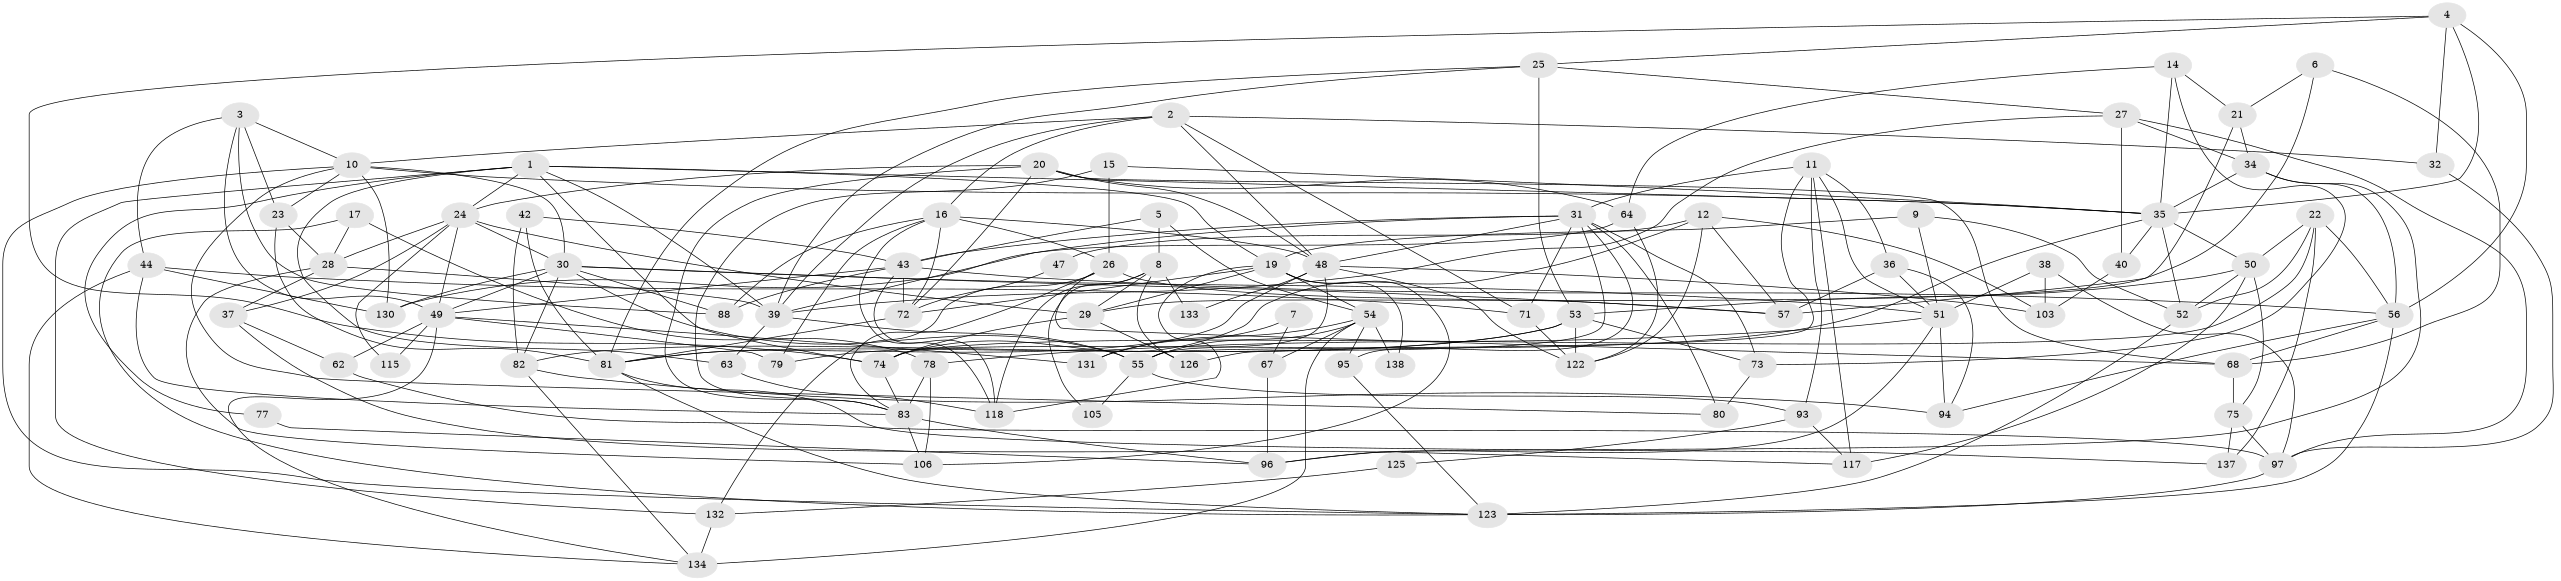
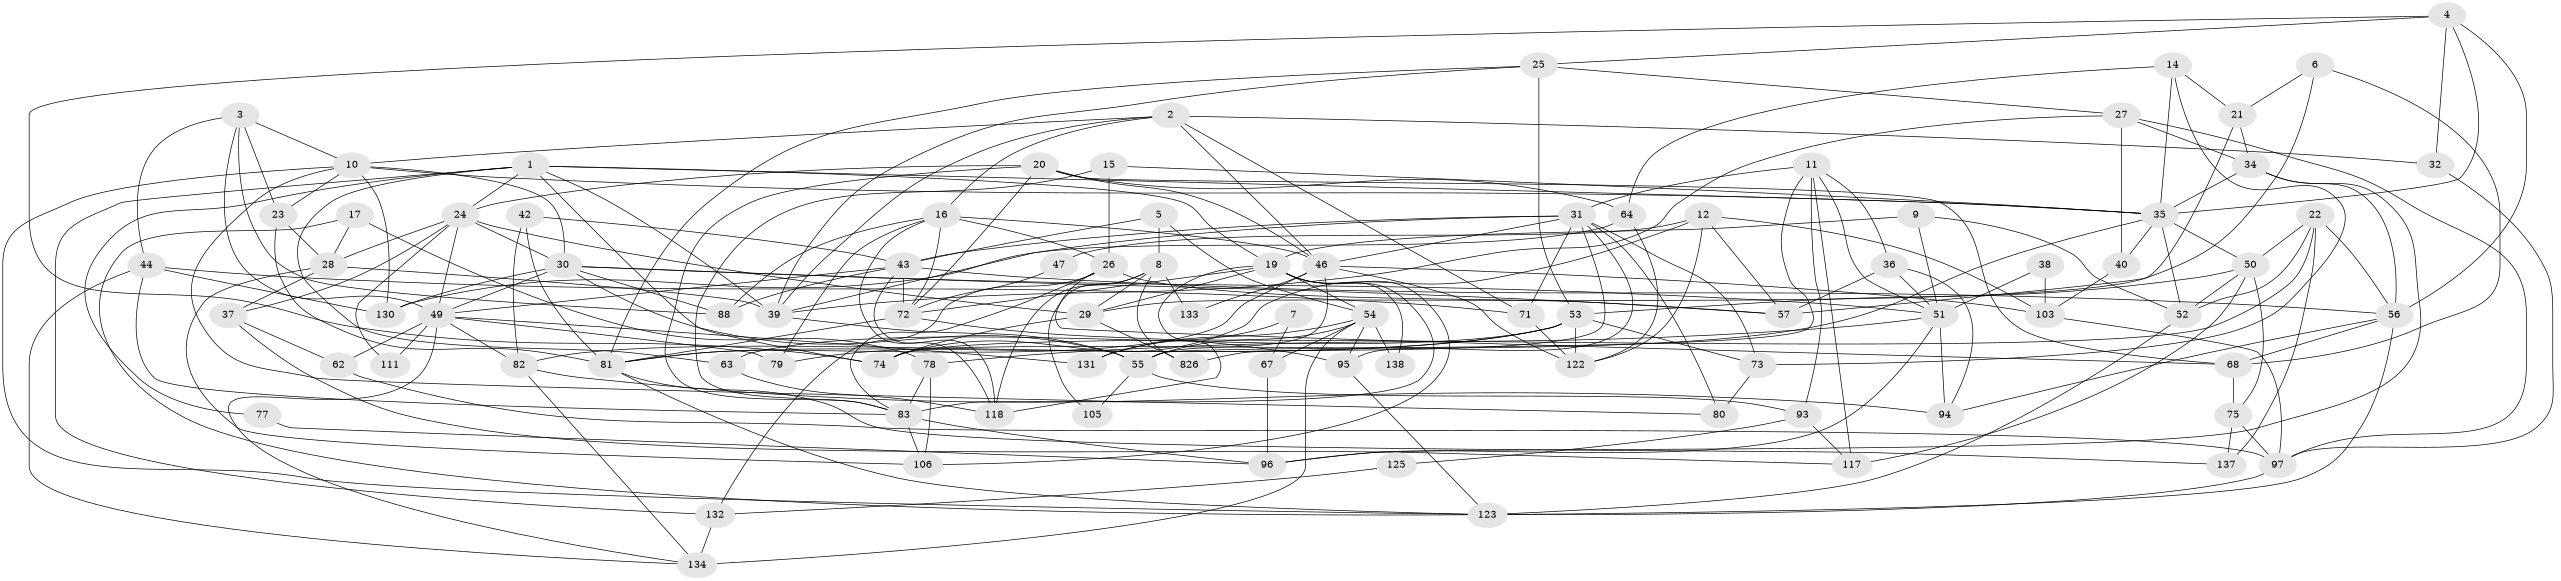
(1322, 265) -> (1322, 265)
(541, 315) -> (470, 335)
(758, 333) -> (1151, 340)
none -> (1043, 333)
(2190, 334) -> (2214, 342)
(390, 365) -> (390, 365)
(1190, 365) -> (1190, 365)
(892, 390) -> (1388, 390)
